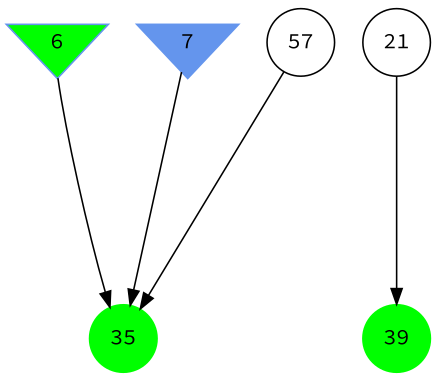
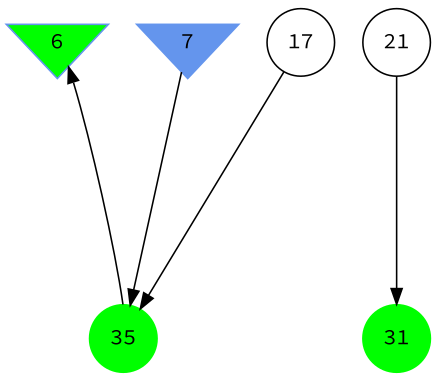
(301, 42) -> (301, 42)
(79, 186) -> (101, 193)
(397, 339) -> (397, 339)
